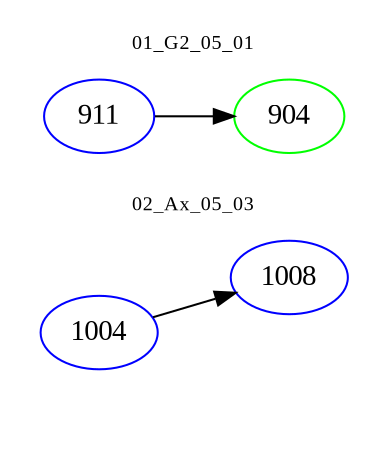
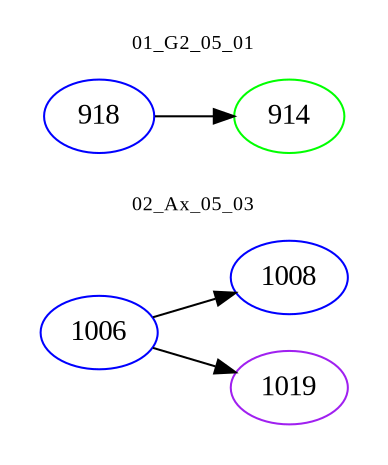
(99, 116) -> (99, 116)
(289, 116) -> (289, 116)
(99, 333) -> (99, 333)
none -> (289, 388)
